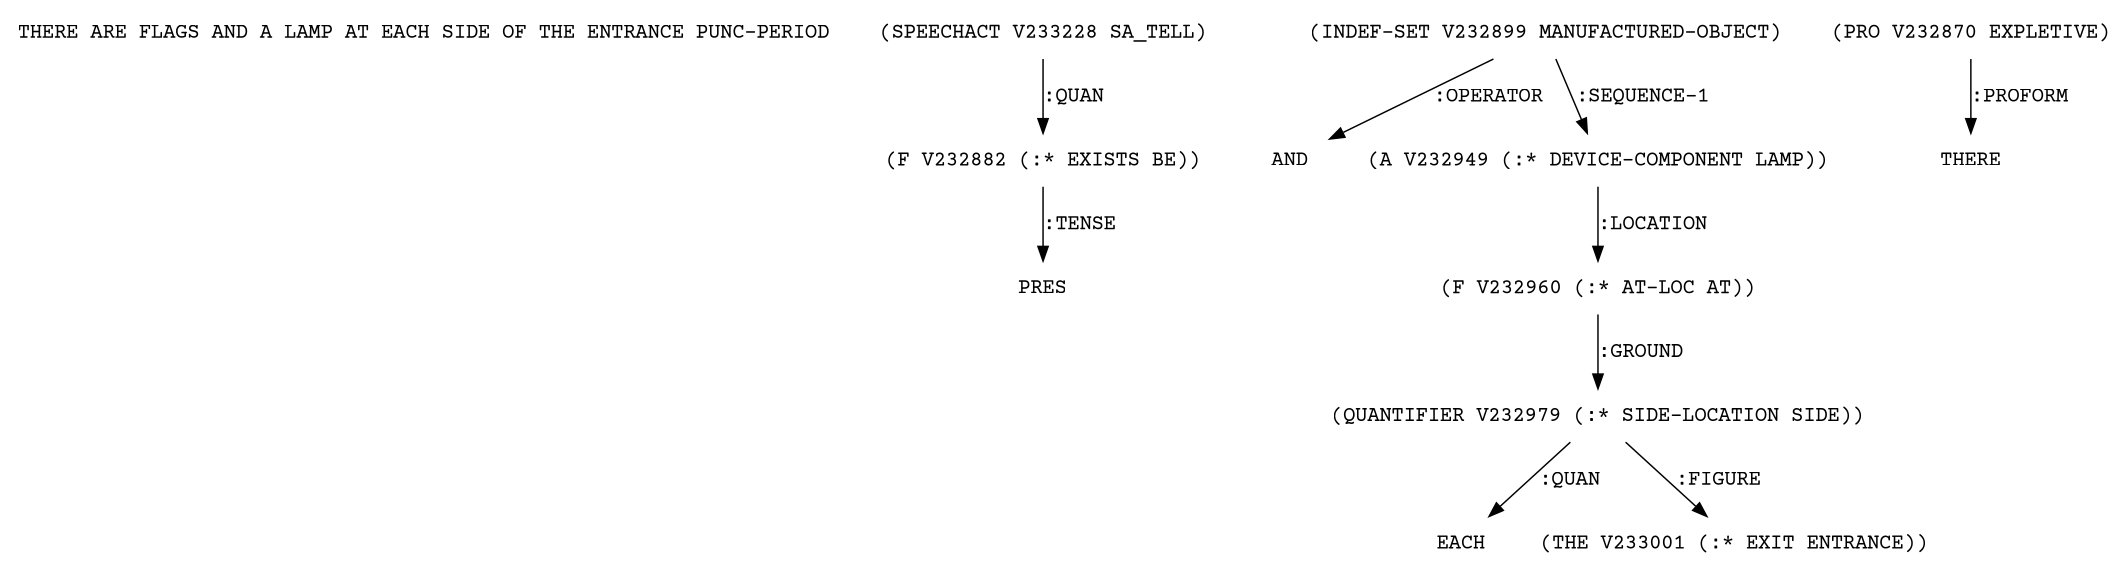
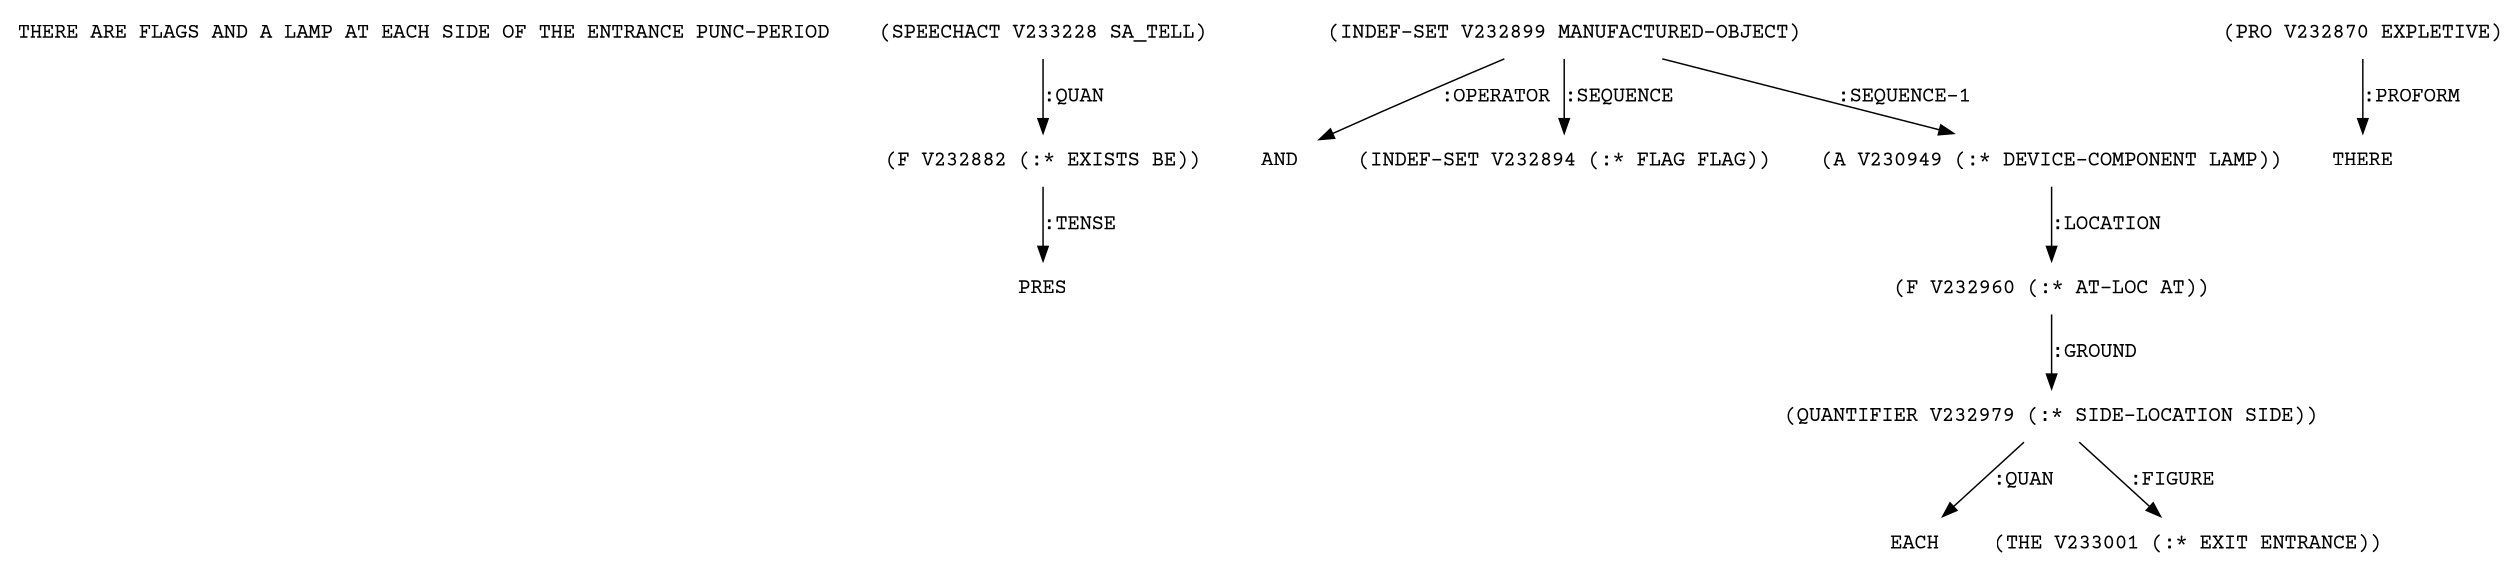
none -> (1564, 160)
(1598, 160) -> (2052, 160)
